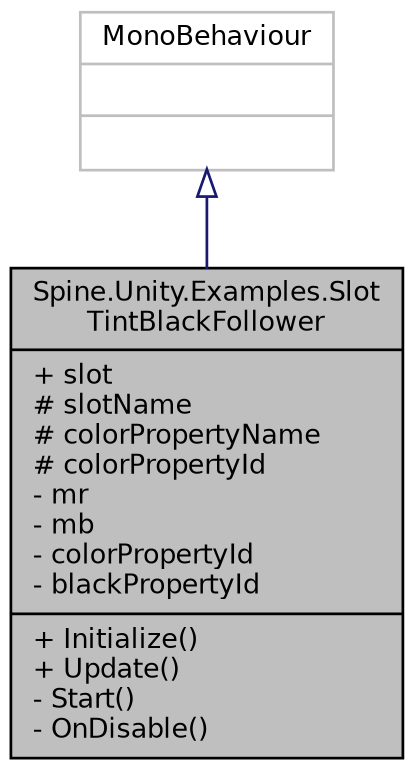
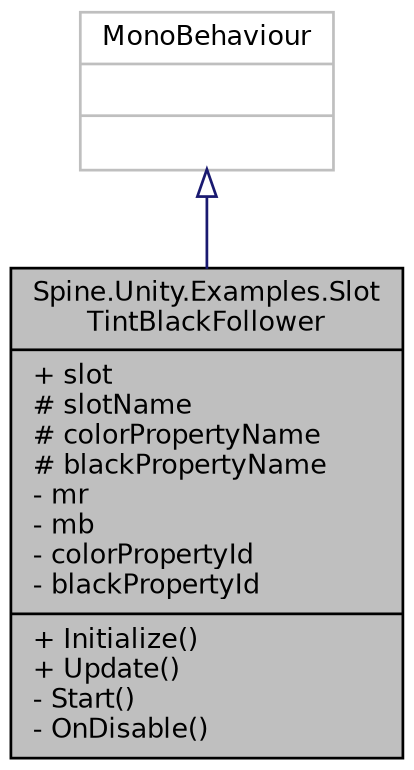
(150, 466) -> (181, 466)
